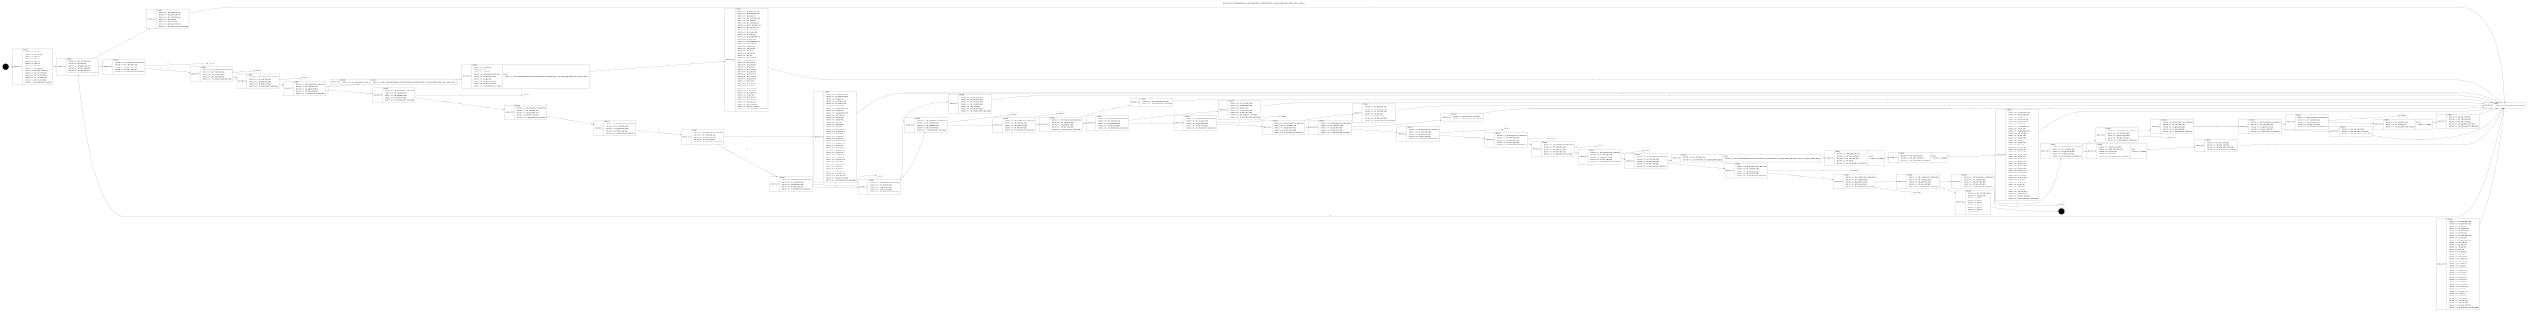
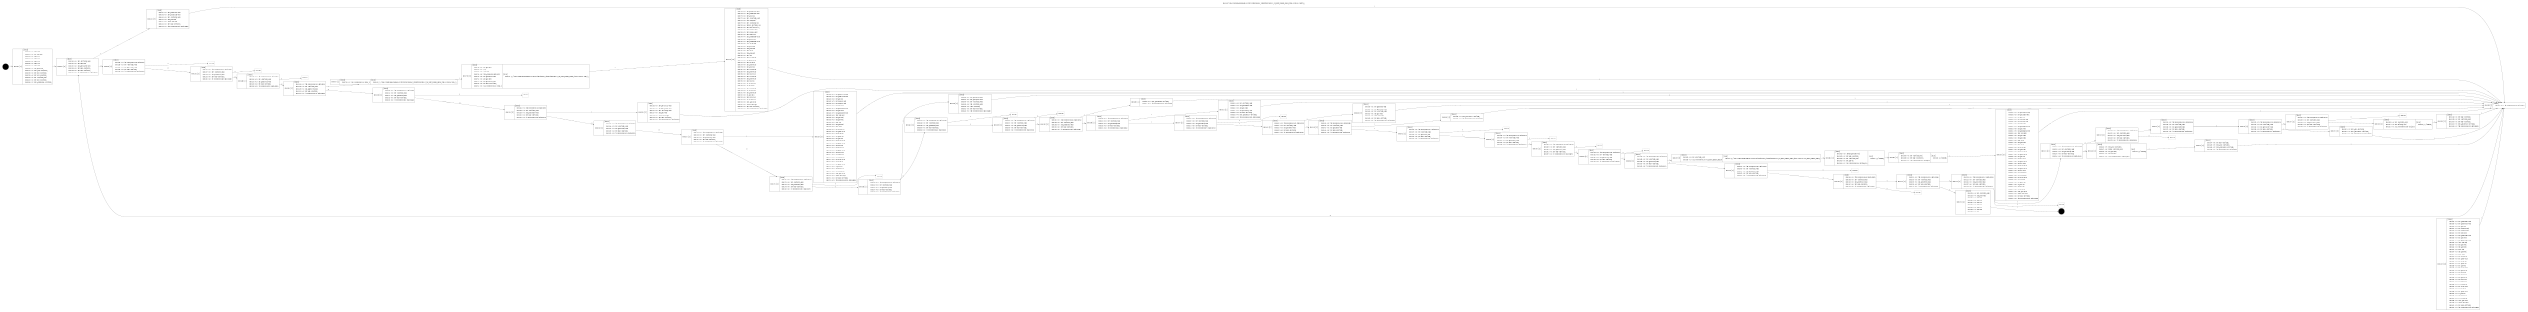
none -> (659, 112)
